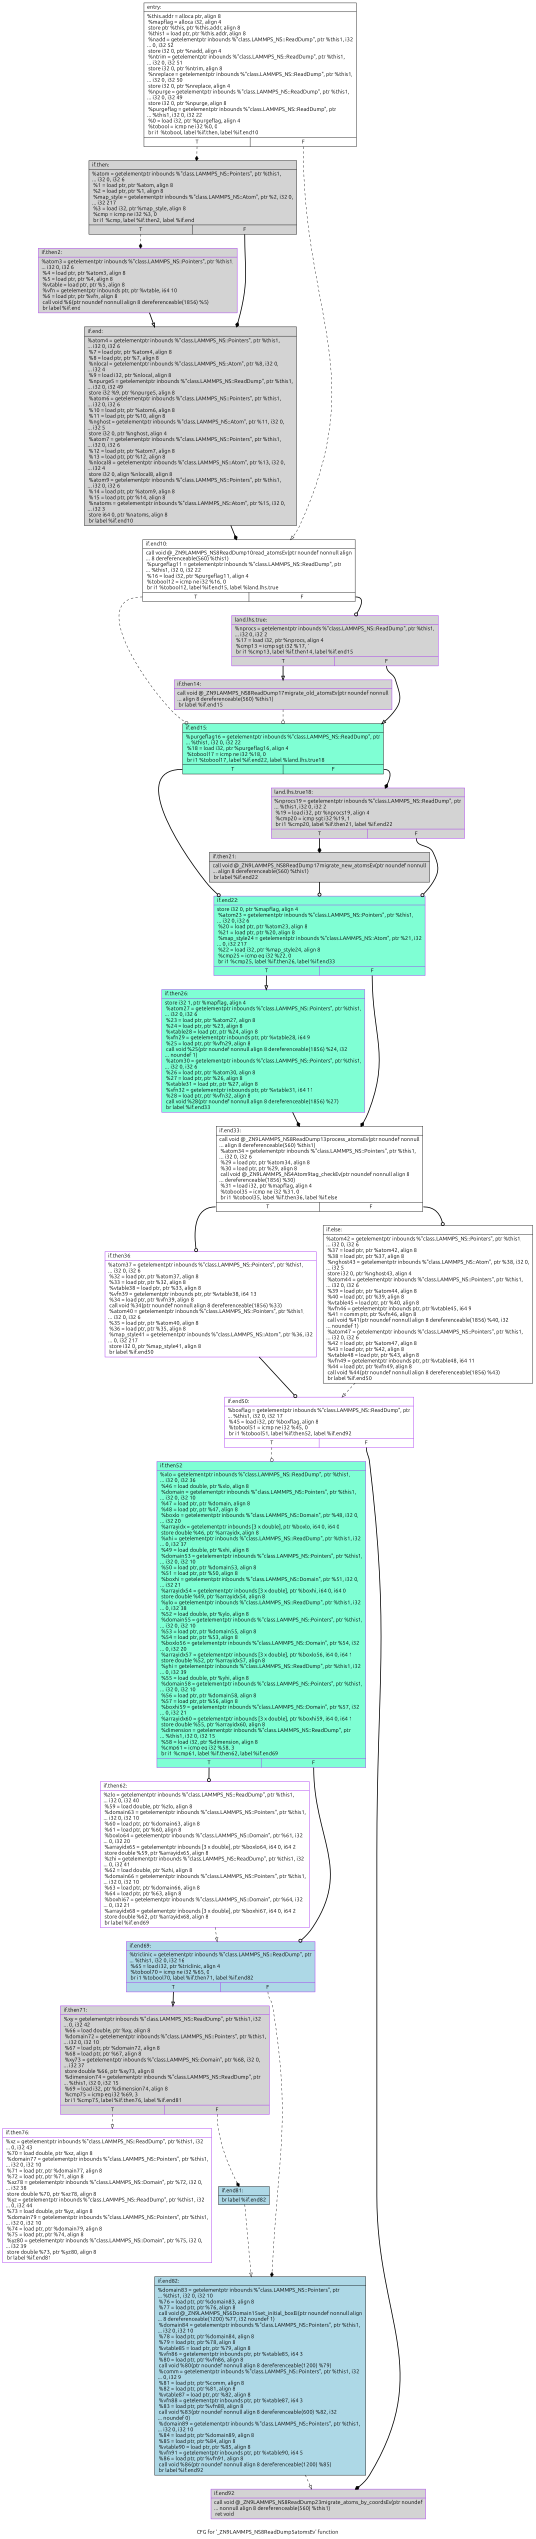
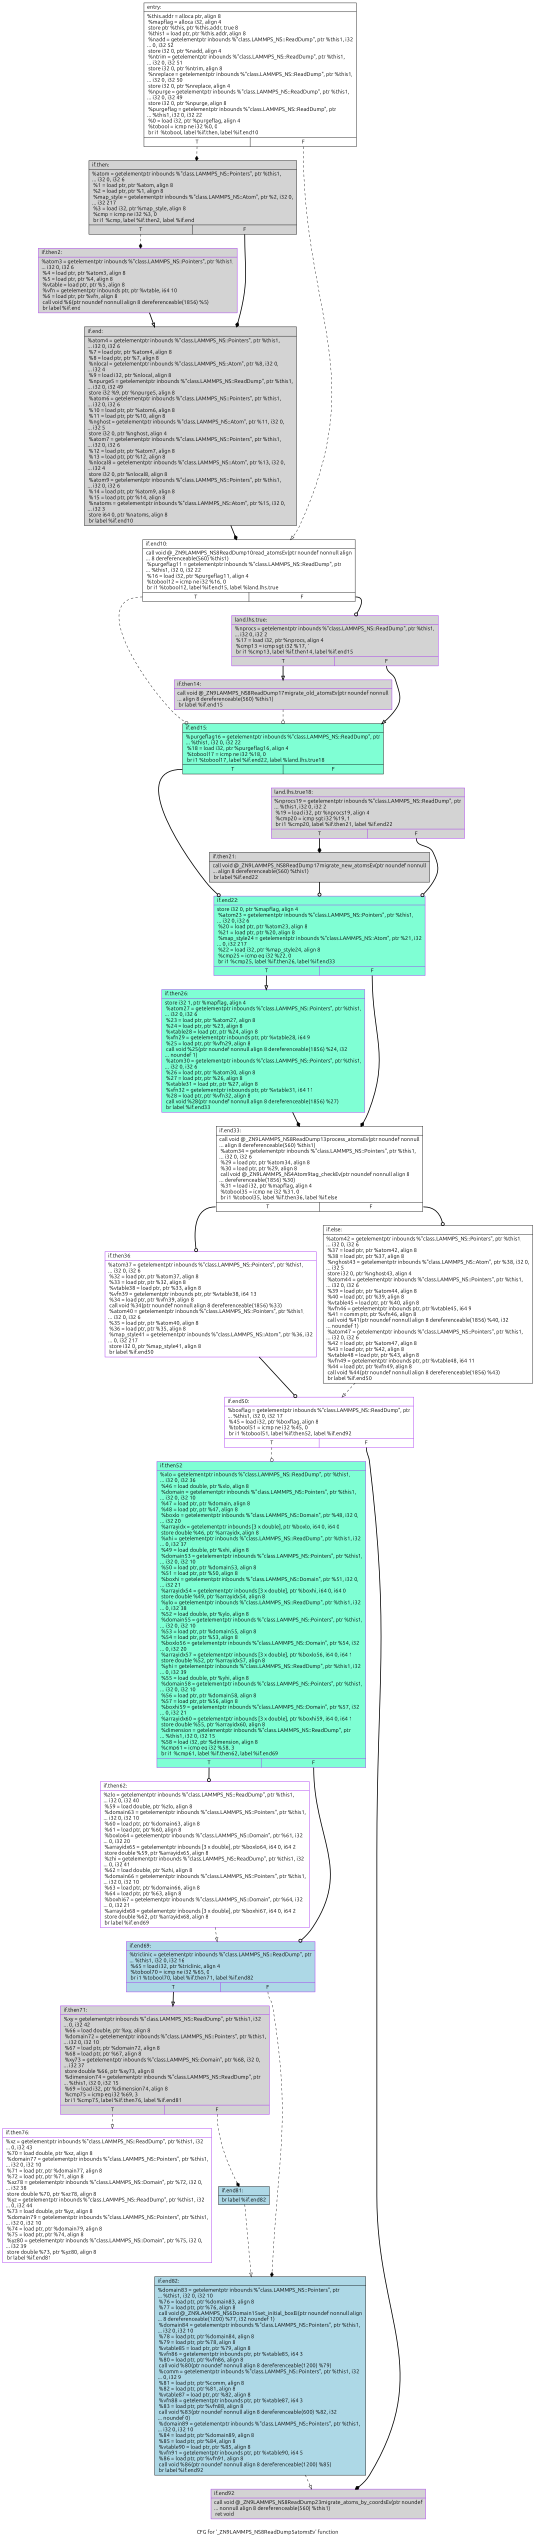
(194, 28) -> (193, 28)
(130, 474) -> (128, 474)
(390, 775) -> none
